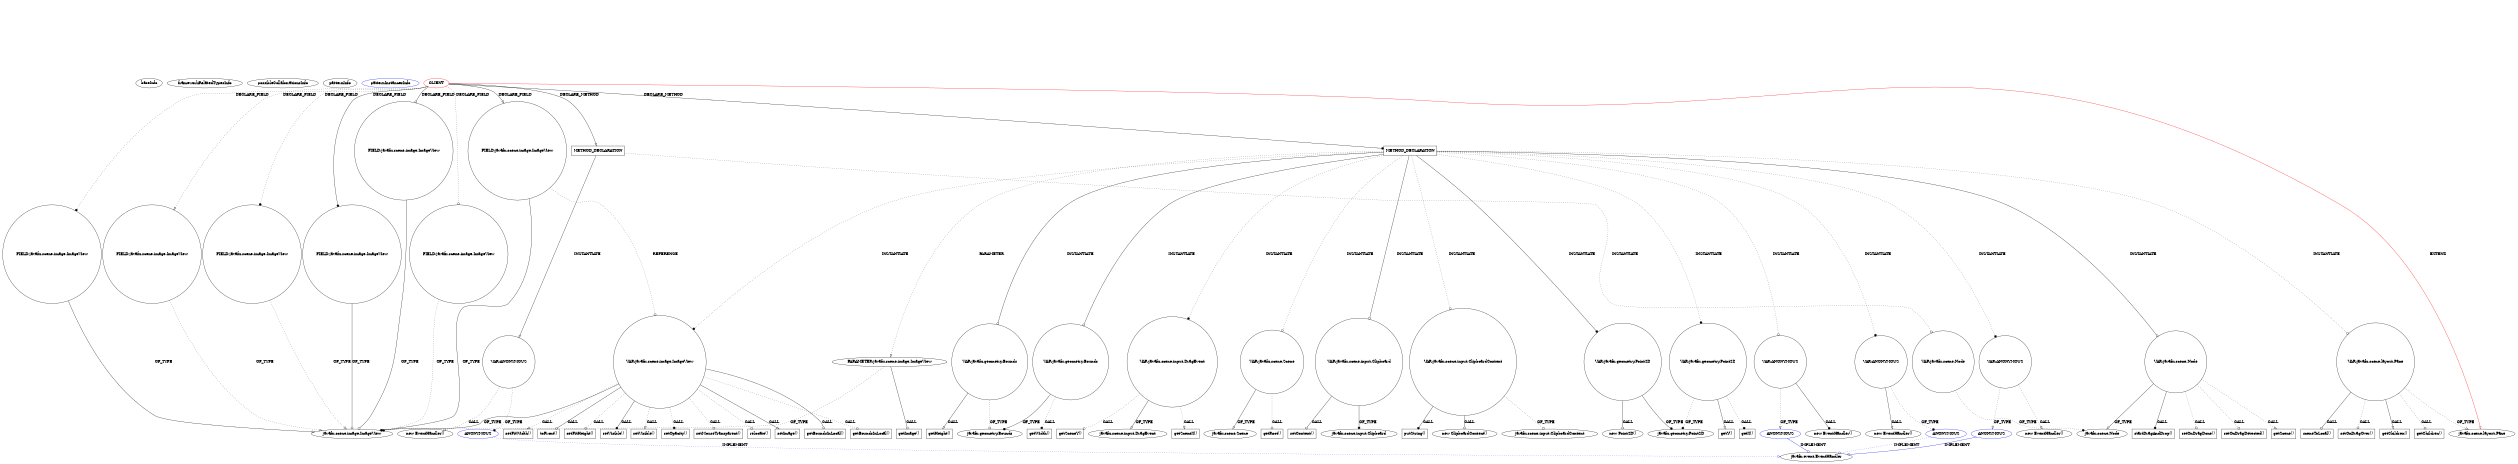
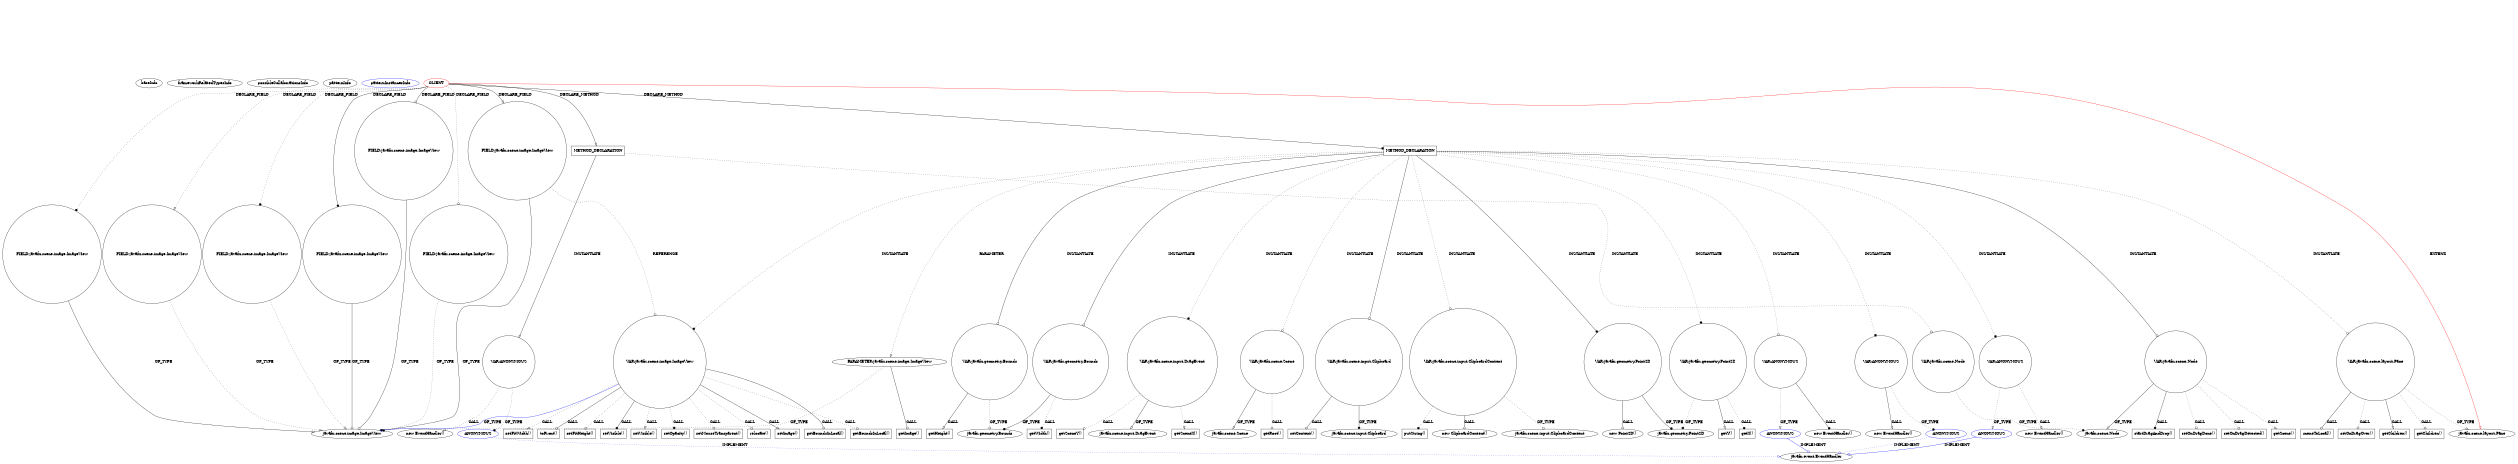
(503, 417) -> (503, 417)
(1426, 417) -> (1426, 417)
